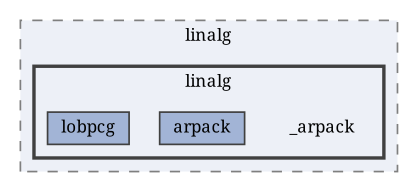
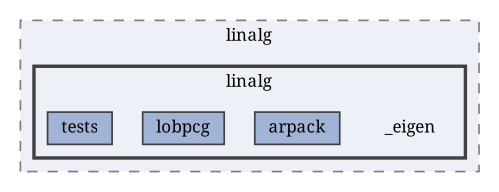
none -> (80, 128)
(323, 128) -> (411, 128)
